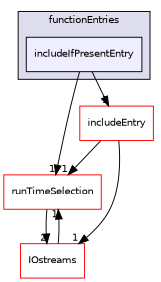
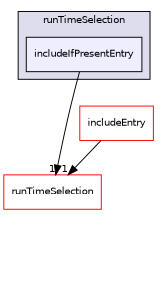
(84, 21) -> (84, 21)
(99, 85) -> none
(53, 261) -> none
